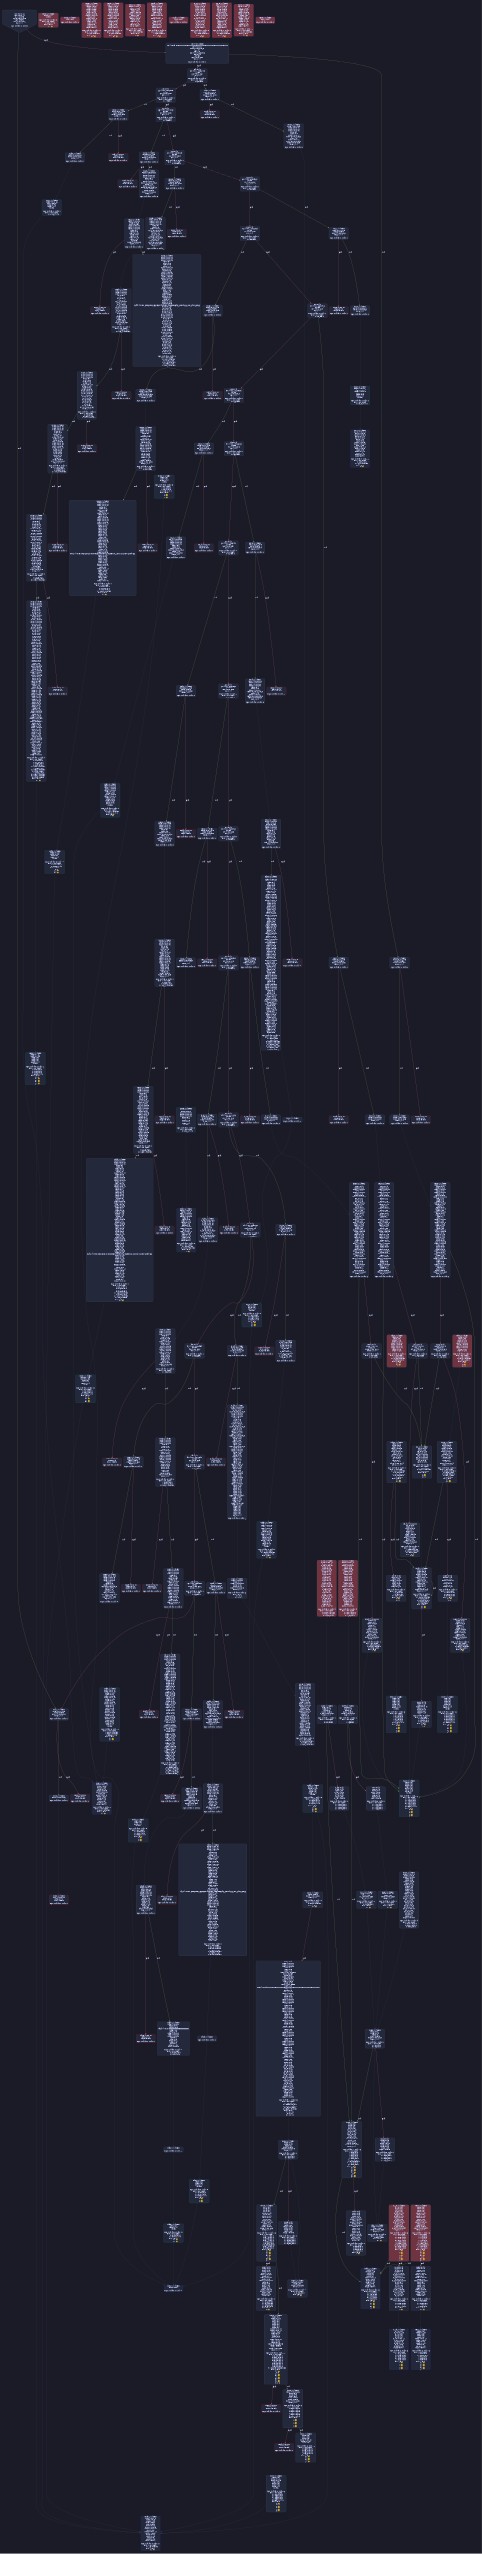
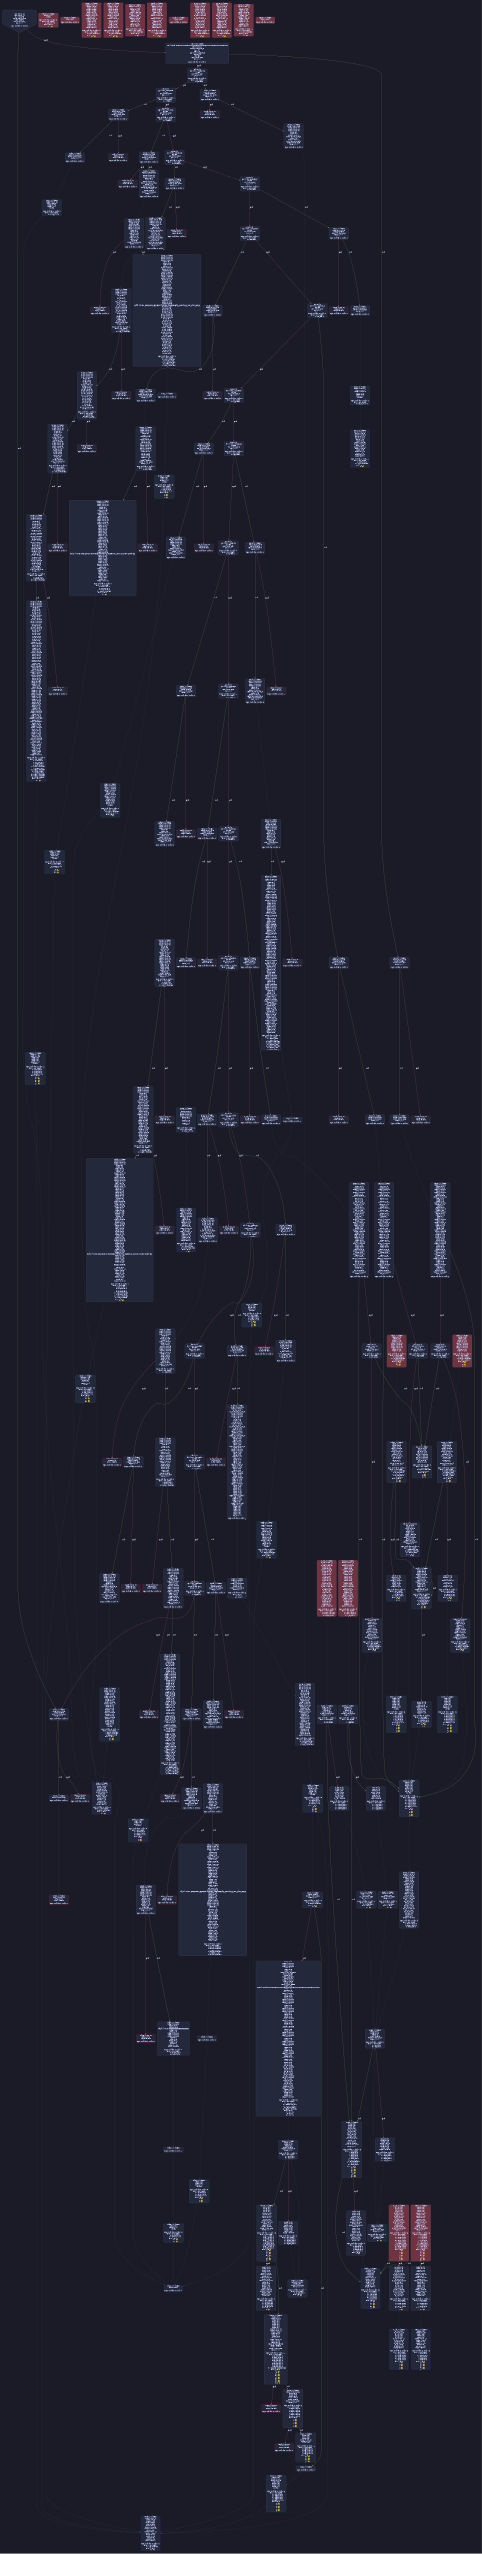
none -> (167, 396)
none -> (306, 2469)
